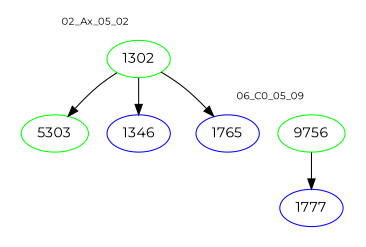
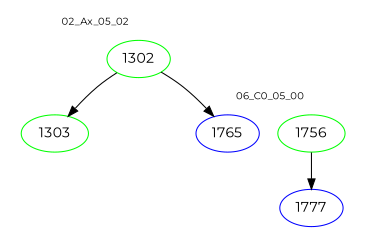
(271, 97) -> (271, 97)
(55, 133) -> (55, 133)
(139, 133) -> none
(311, 133) -> (311, 133)
